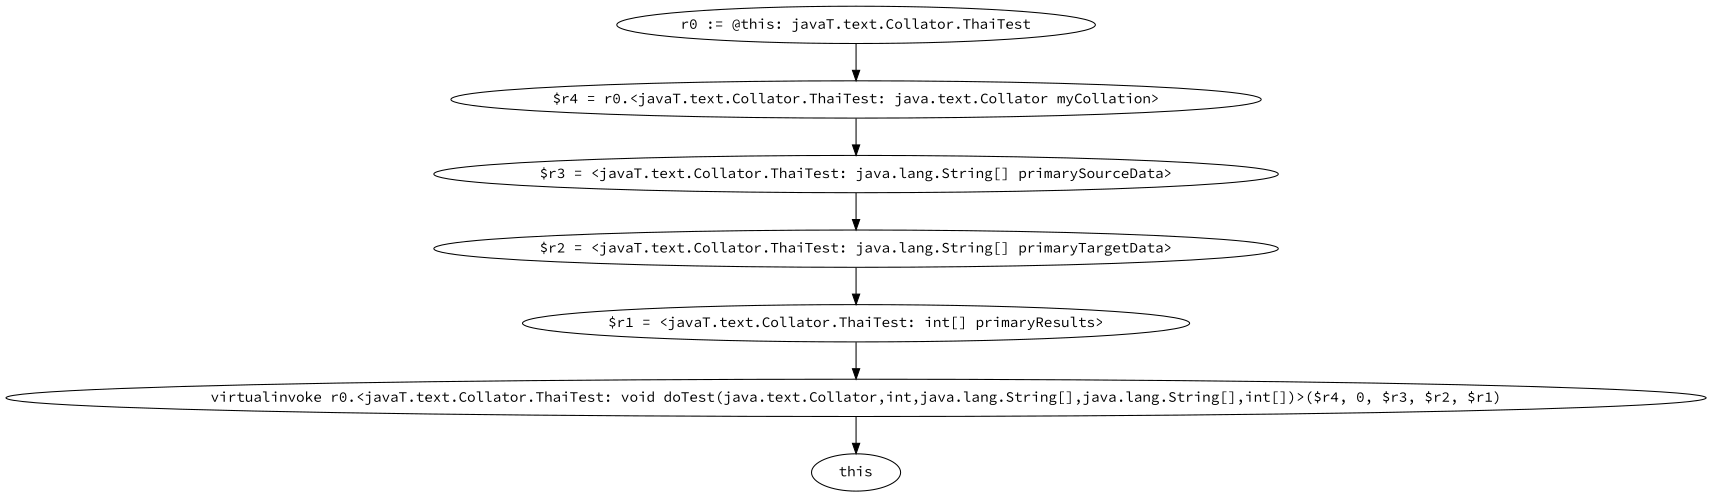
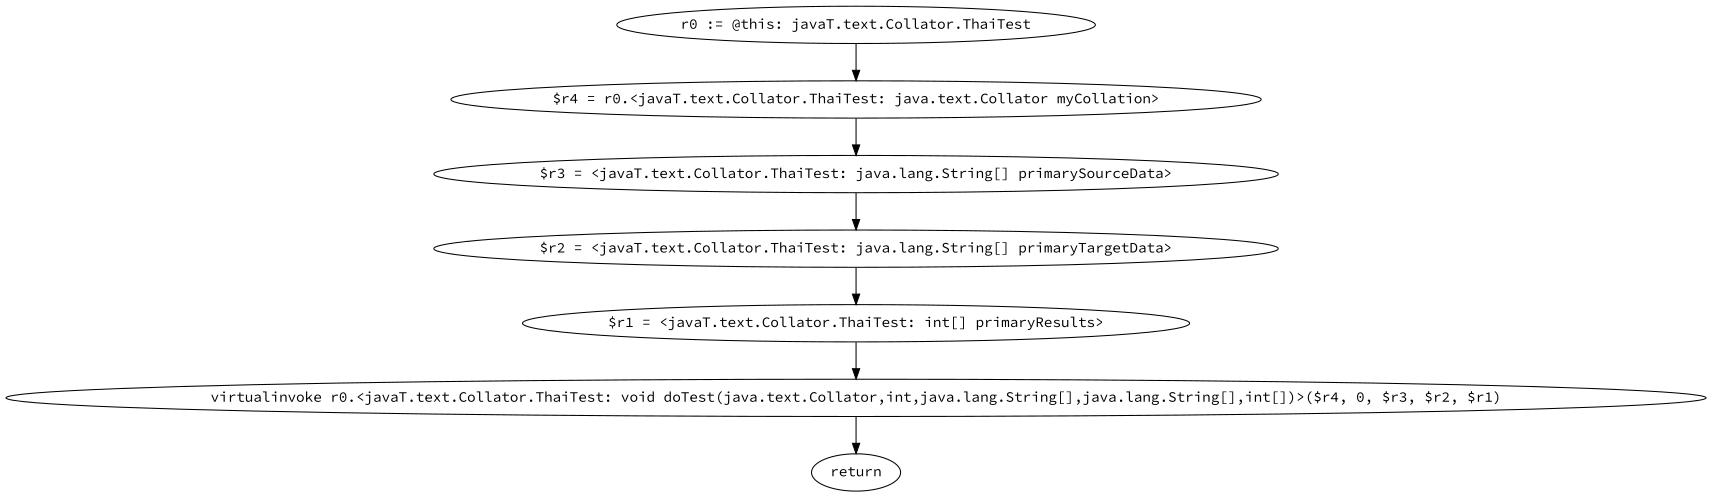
(856, 472) -> (856, 472)
